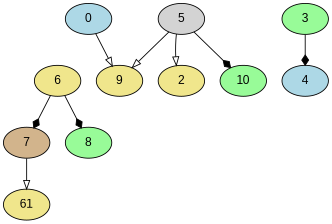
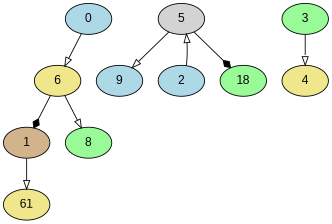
(176, 45) -> (187, 54)
(305, 45) -> (305, 45)
(102, 46) -> (75, 46)
(120, 81) -> (120, 81)
(181, 81) -> (181, 81)
(243, 81) -> (243, 81)
(305, 81) -> (305, 81)
(71, 108) -> (71, 108)
(27, 143) -> (27, 143)
